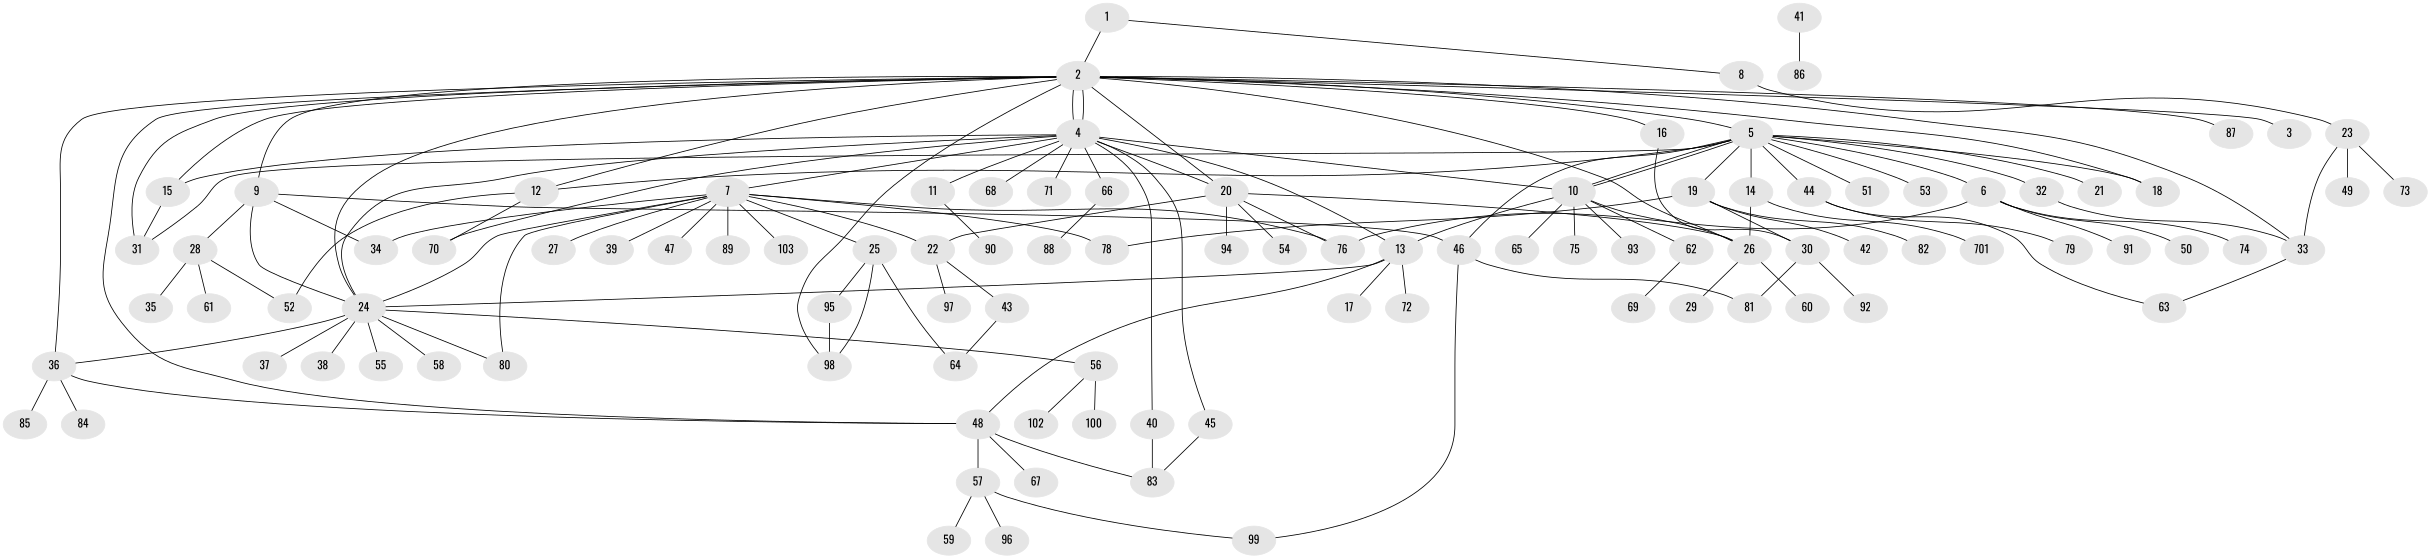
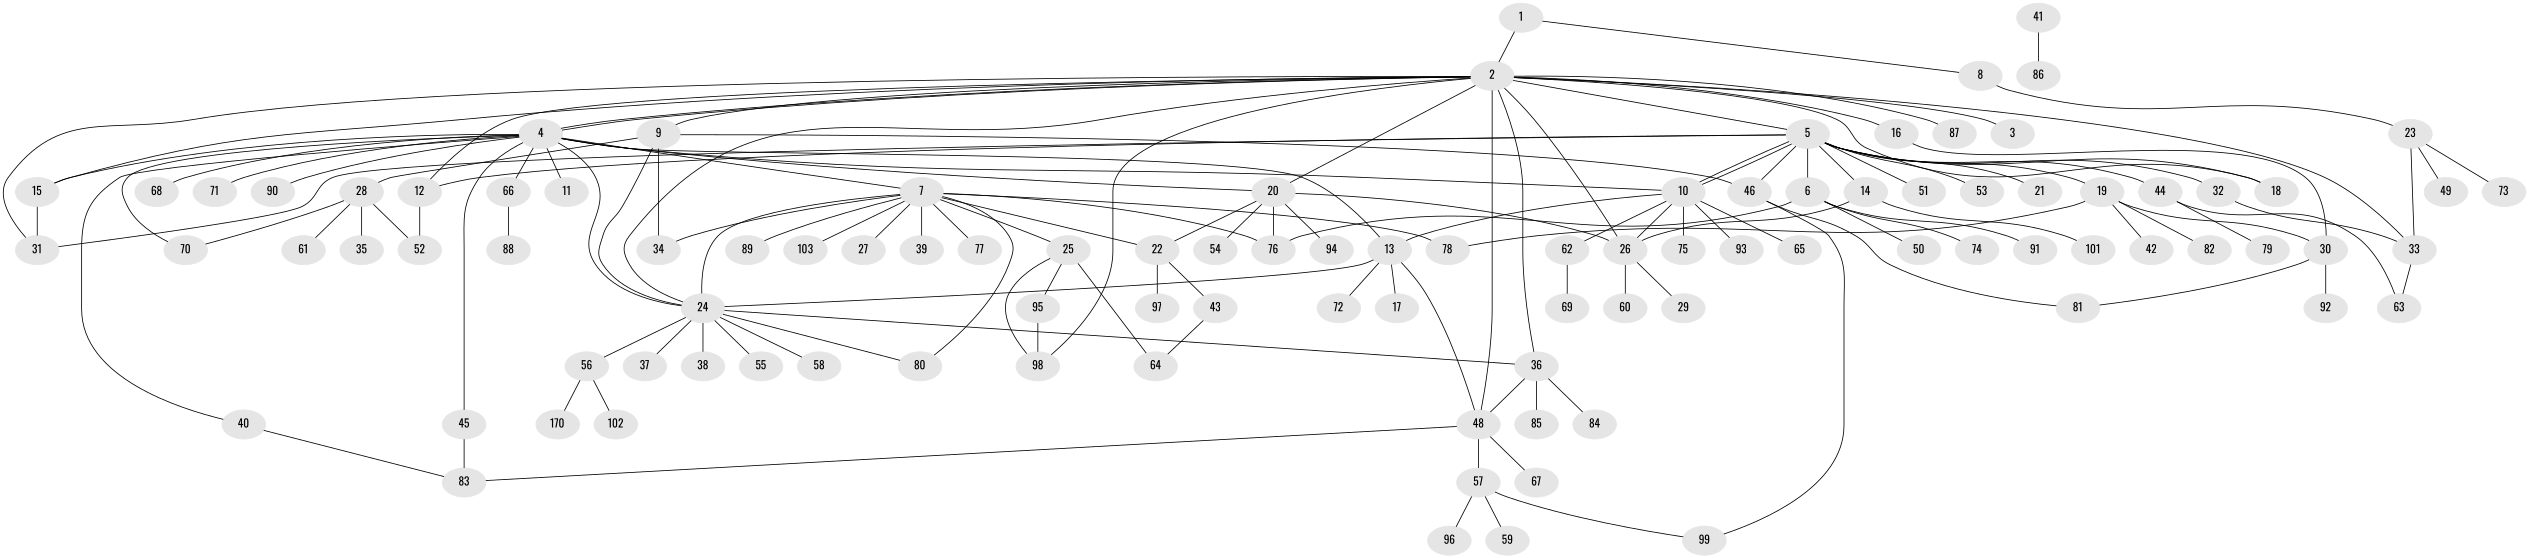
(499, 213) -> (275, 224)
(962, 221) -> (404, 155)
(670, 250) -> (980, 250)
(1982, 250) -> (2093, 250)
(1094, 424) -> (558, 424)
